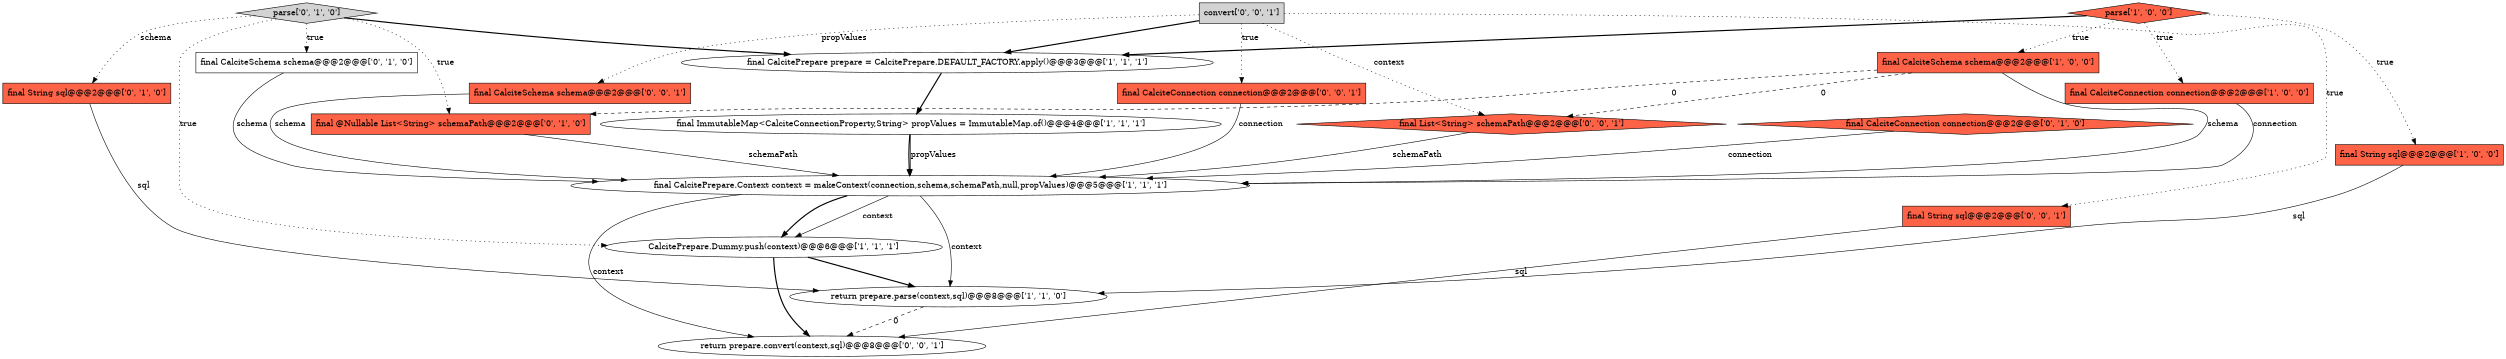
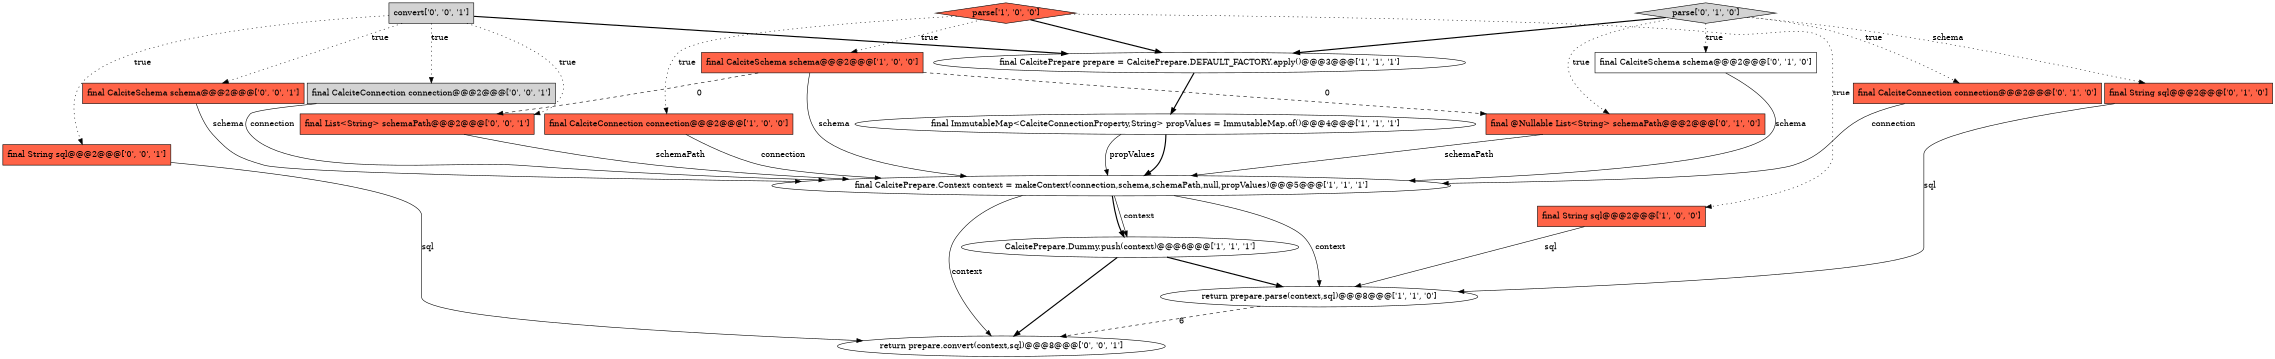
(844, 38) -> (380, 38)
(1389, 63) -> (568, 63)
(1242, 93) -> (431, 93)
(1512, 124) -> (417, 124)
(1965, 124) -> (1977, 93)
(269, 223) -> (1855, 38)
(896, 321) -> (1182, 321)
